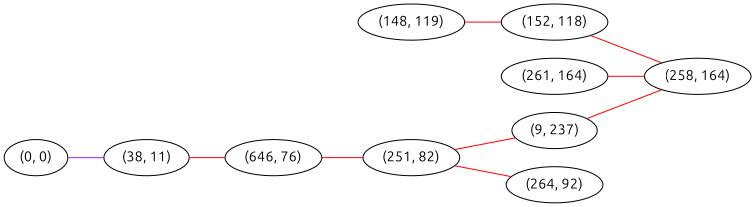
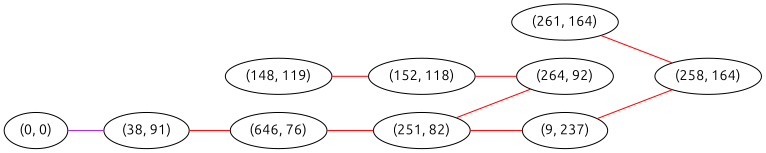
(626, 49) -> (496, 76)
(147, 158) -> (147, 131)
